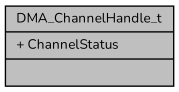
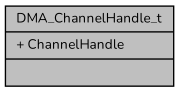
(68, 45) -> (71, 45)
